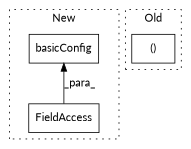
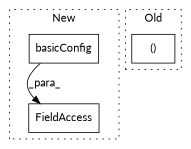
(64, 87) -> (28, 79)
